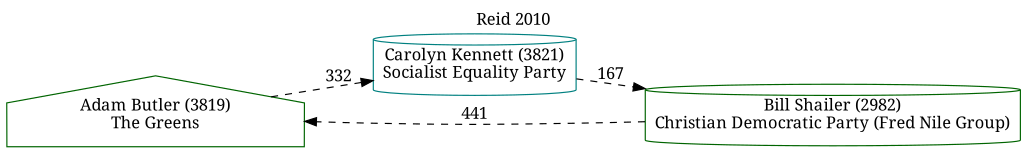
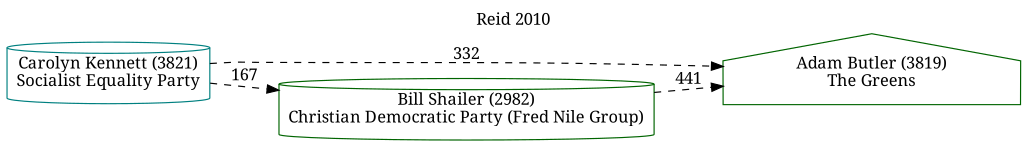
(316, 90) -> (461, 63)
